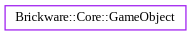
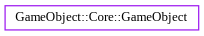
(96, 18) -> (102, 18)
